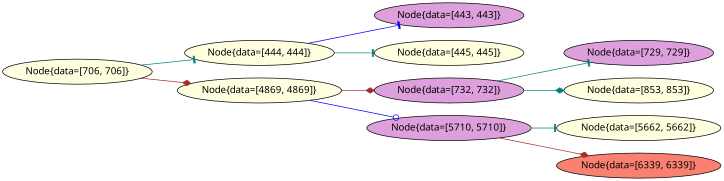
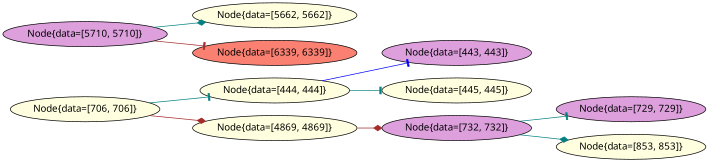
(351, 109) -> none
(542, 128) -> (176, 25)
(540, 146) -> (178, 43)
